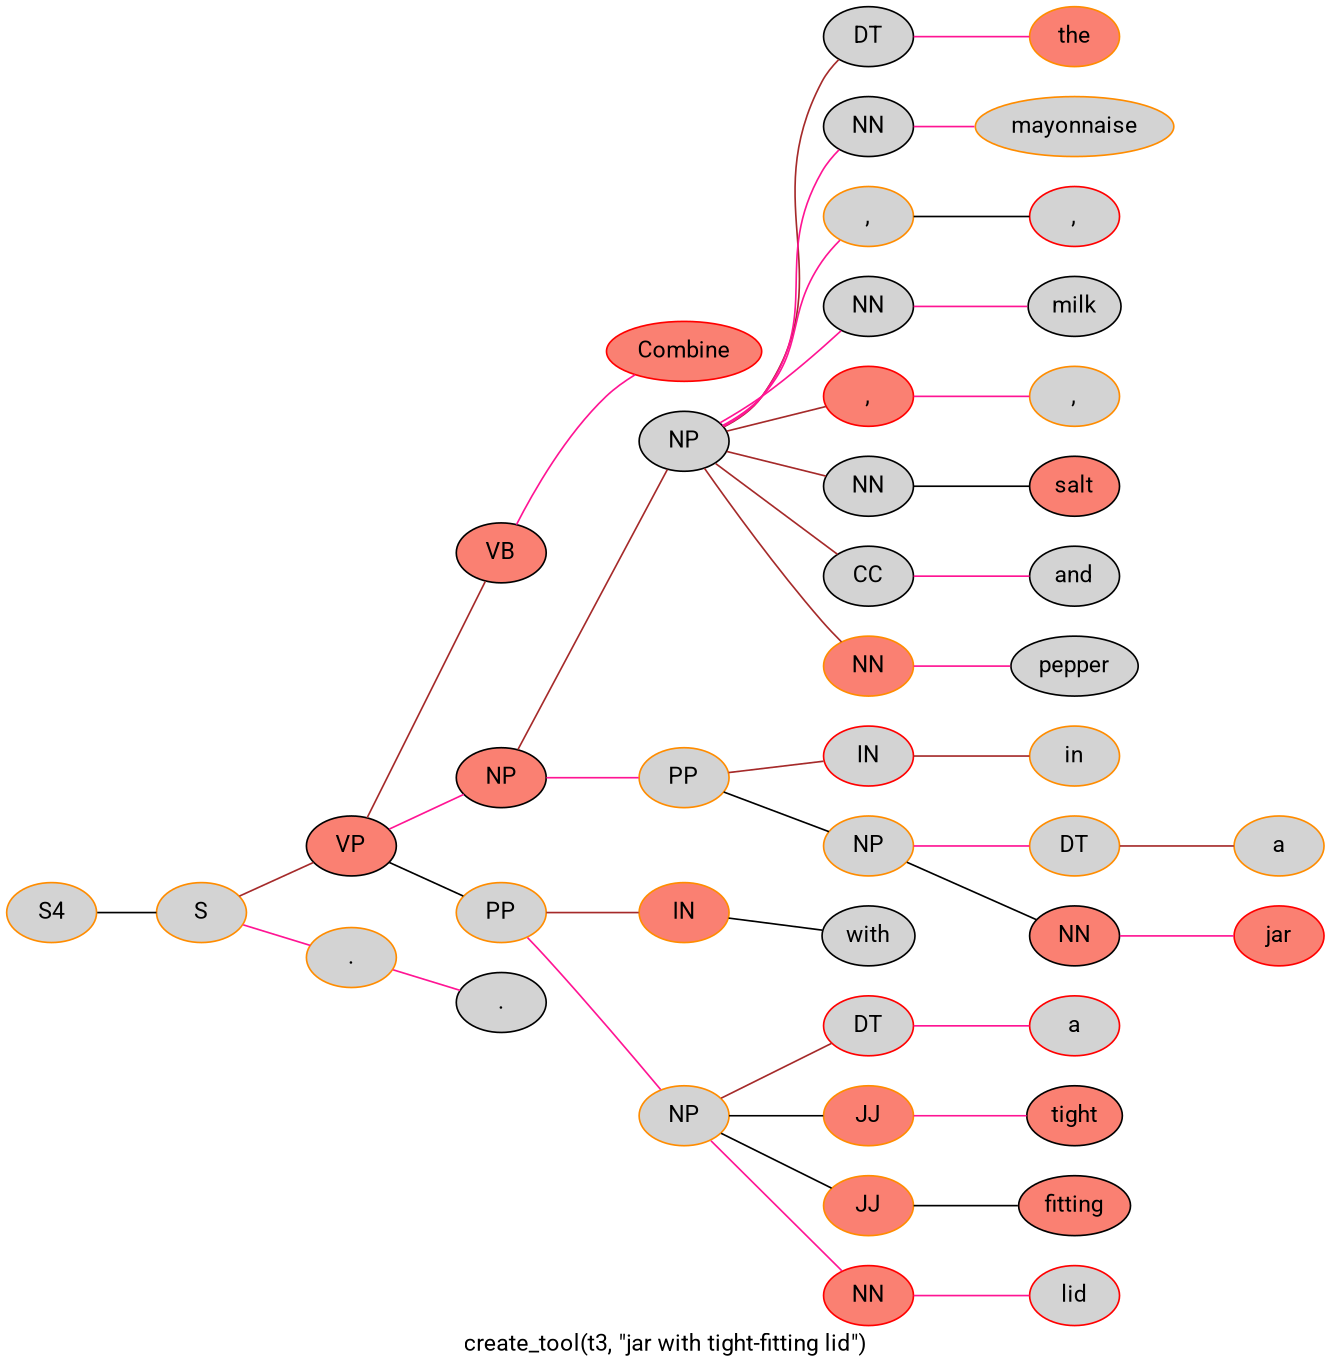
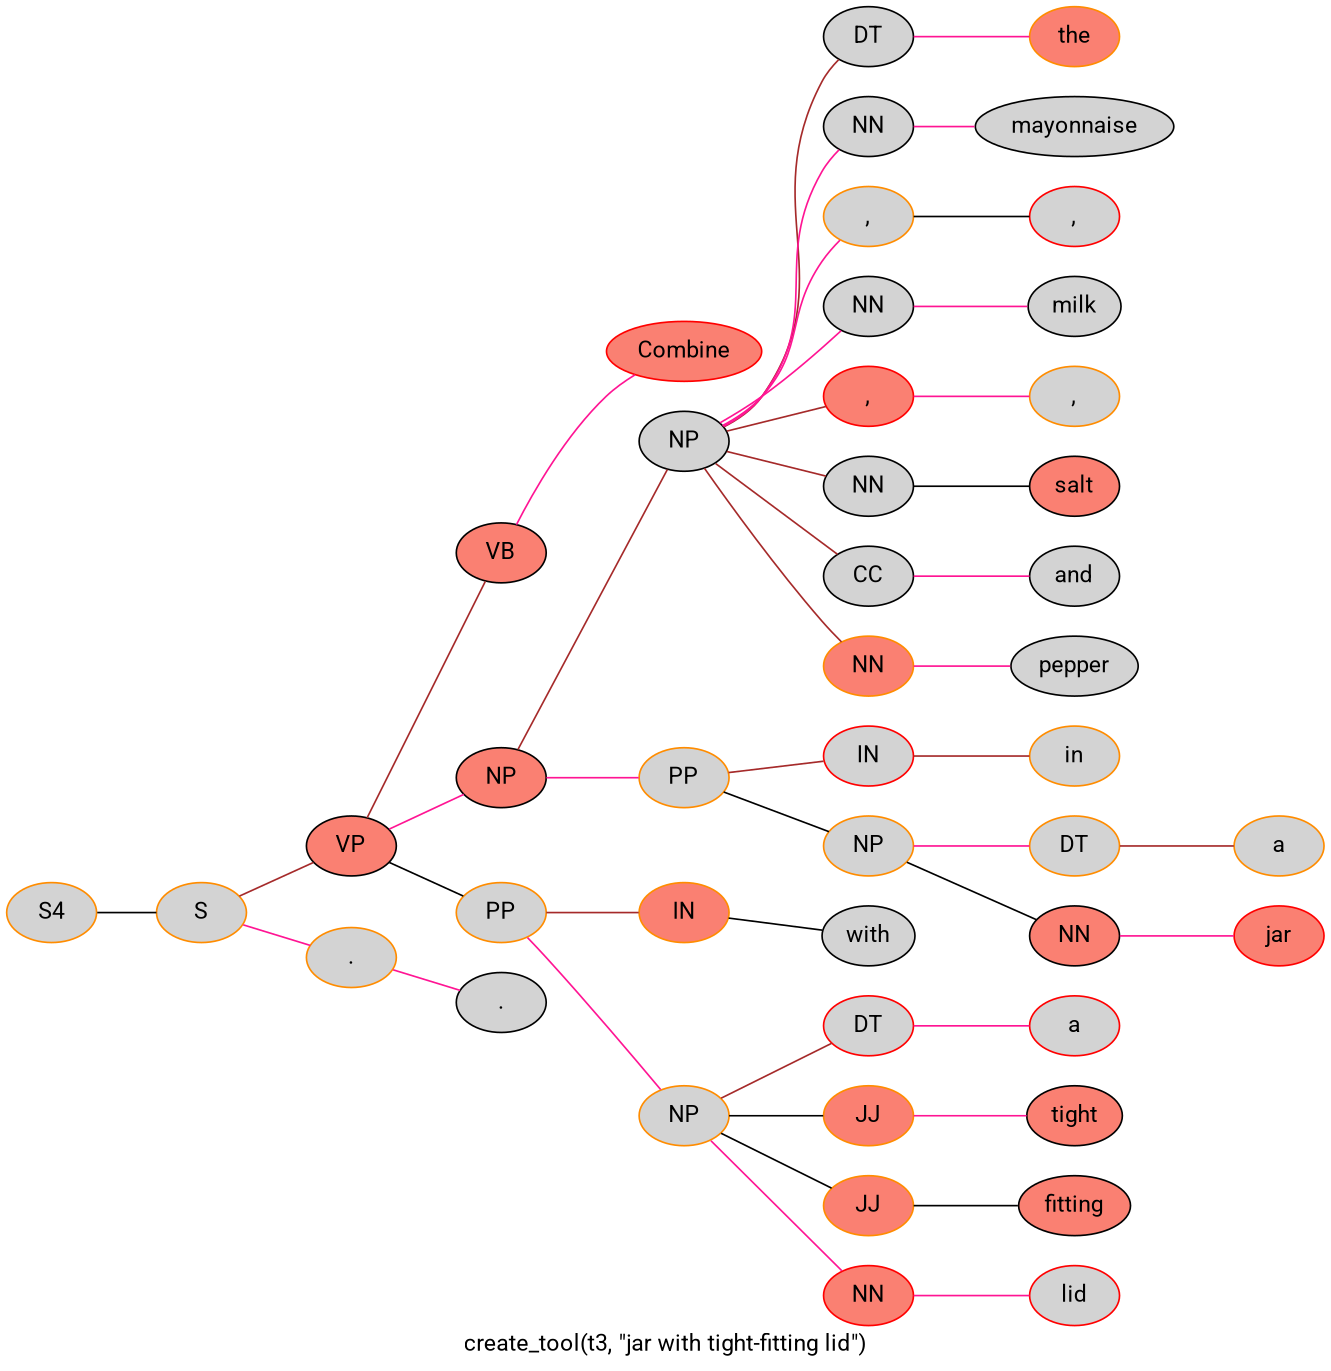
(1075, 127) -> (1075, 127)
